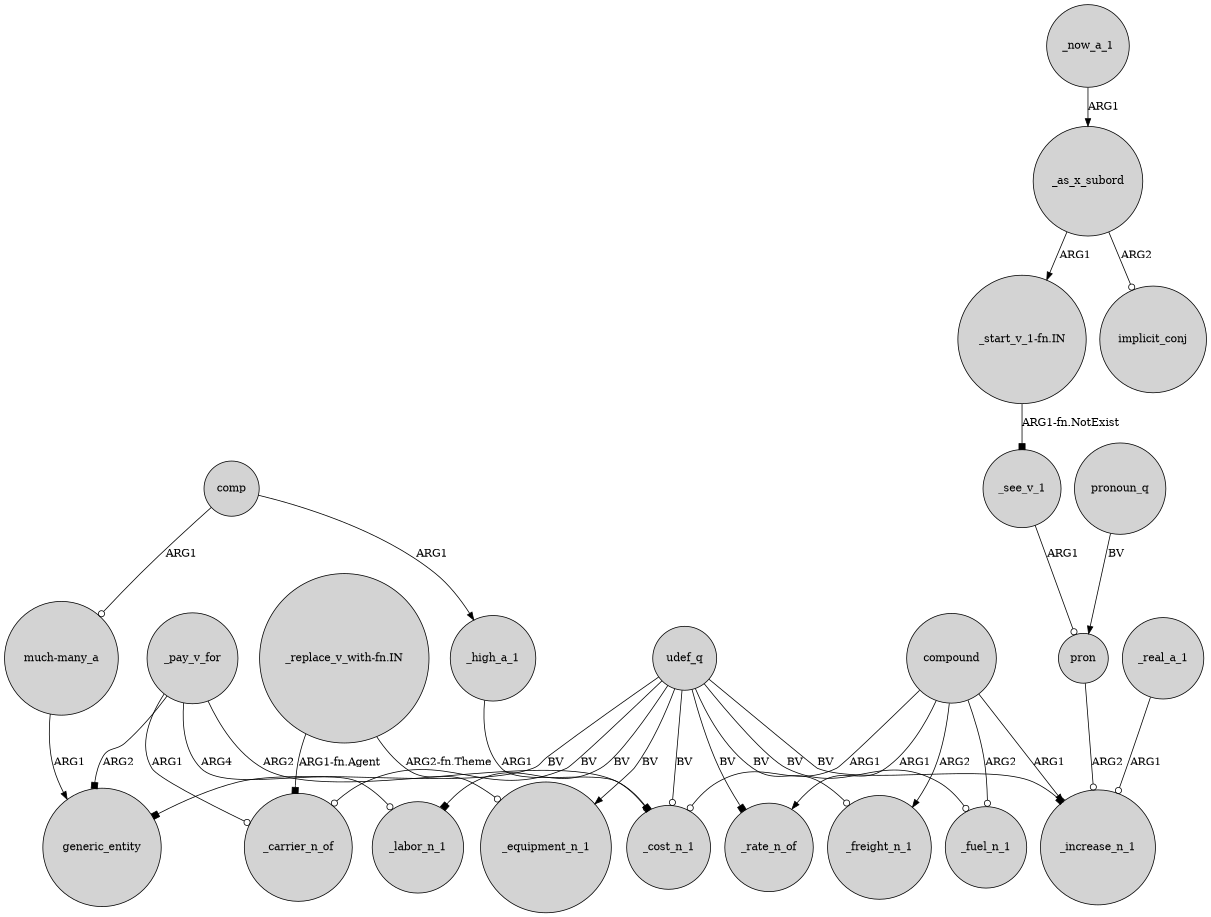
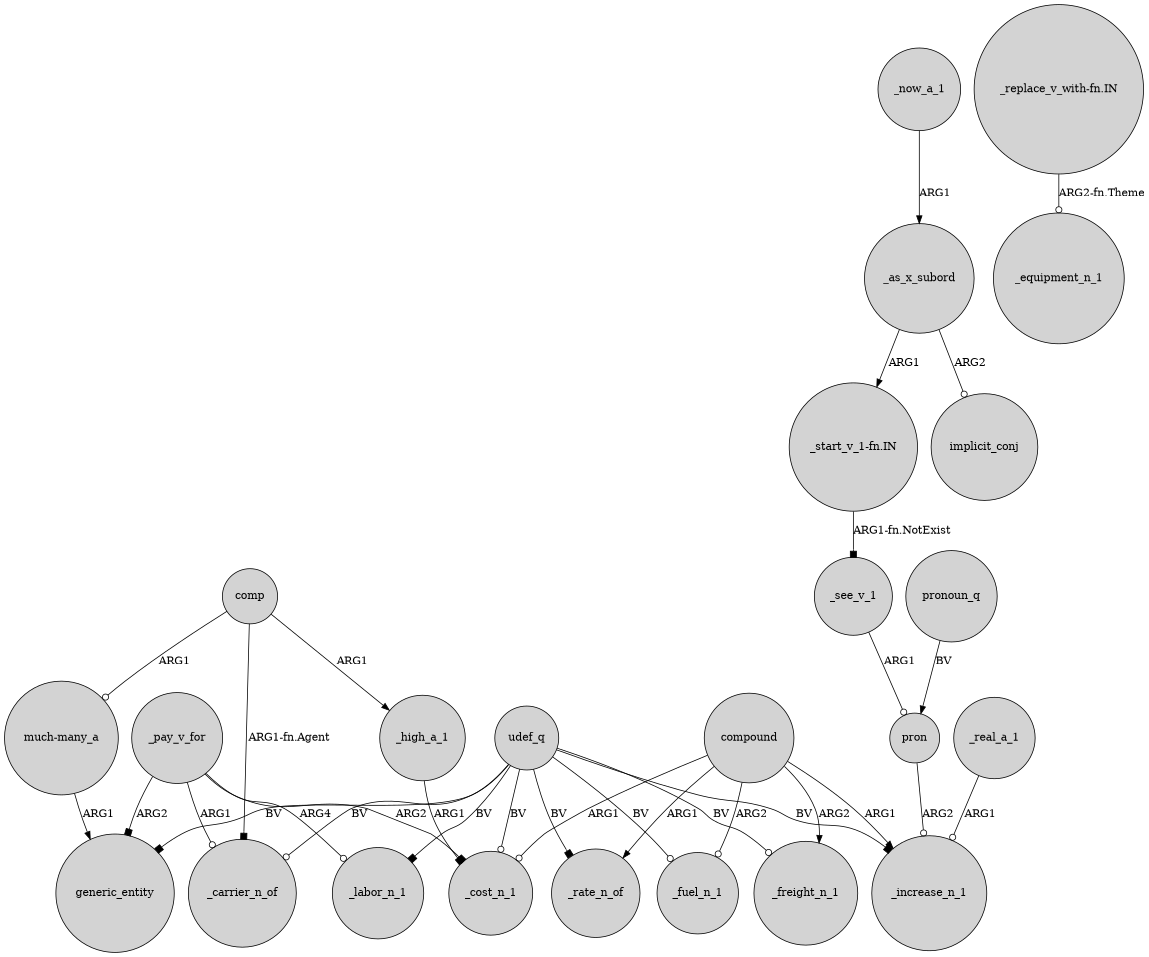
(646, 750) -> none
(299, 759) -> (247, 728)
(499, 765) -> (435, 821)
